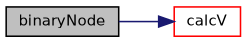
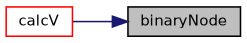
(139, 22) -> (93, 22)
